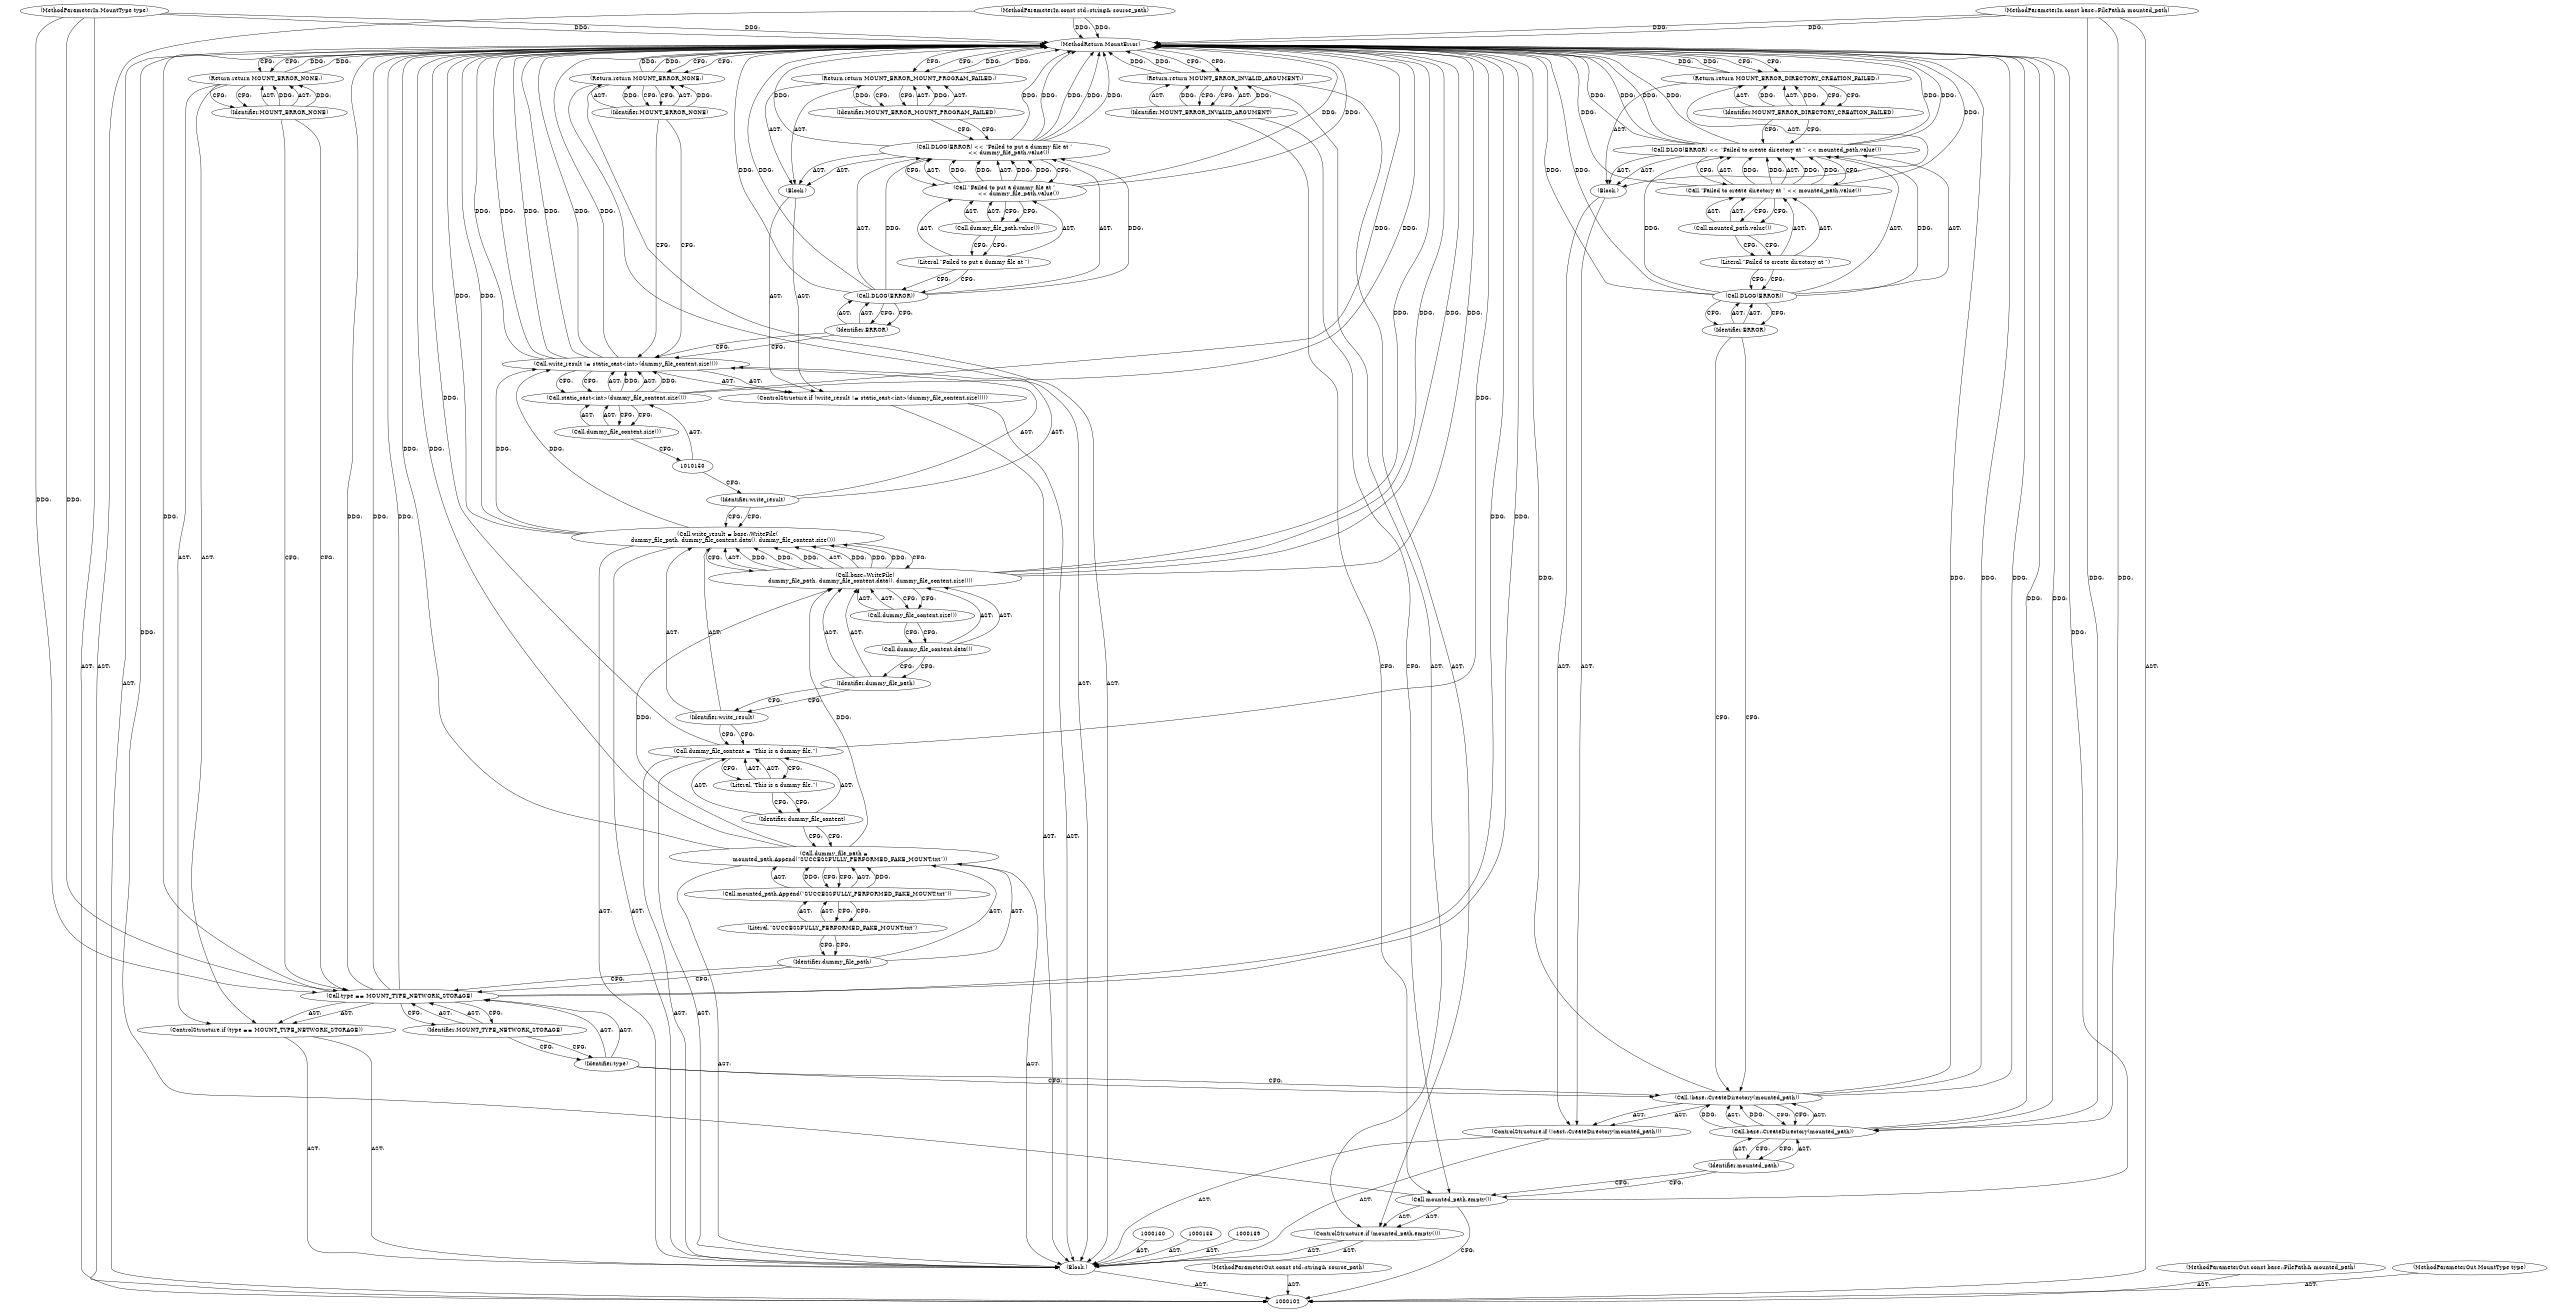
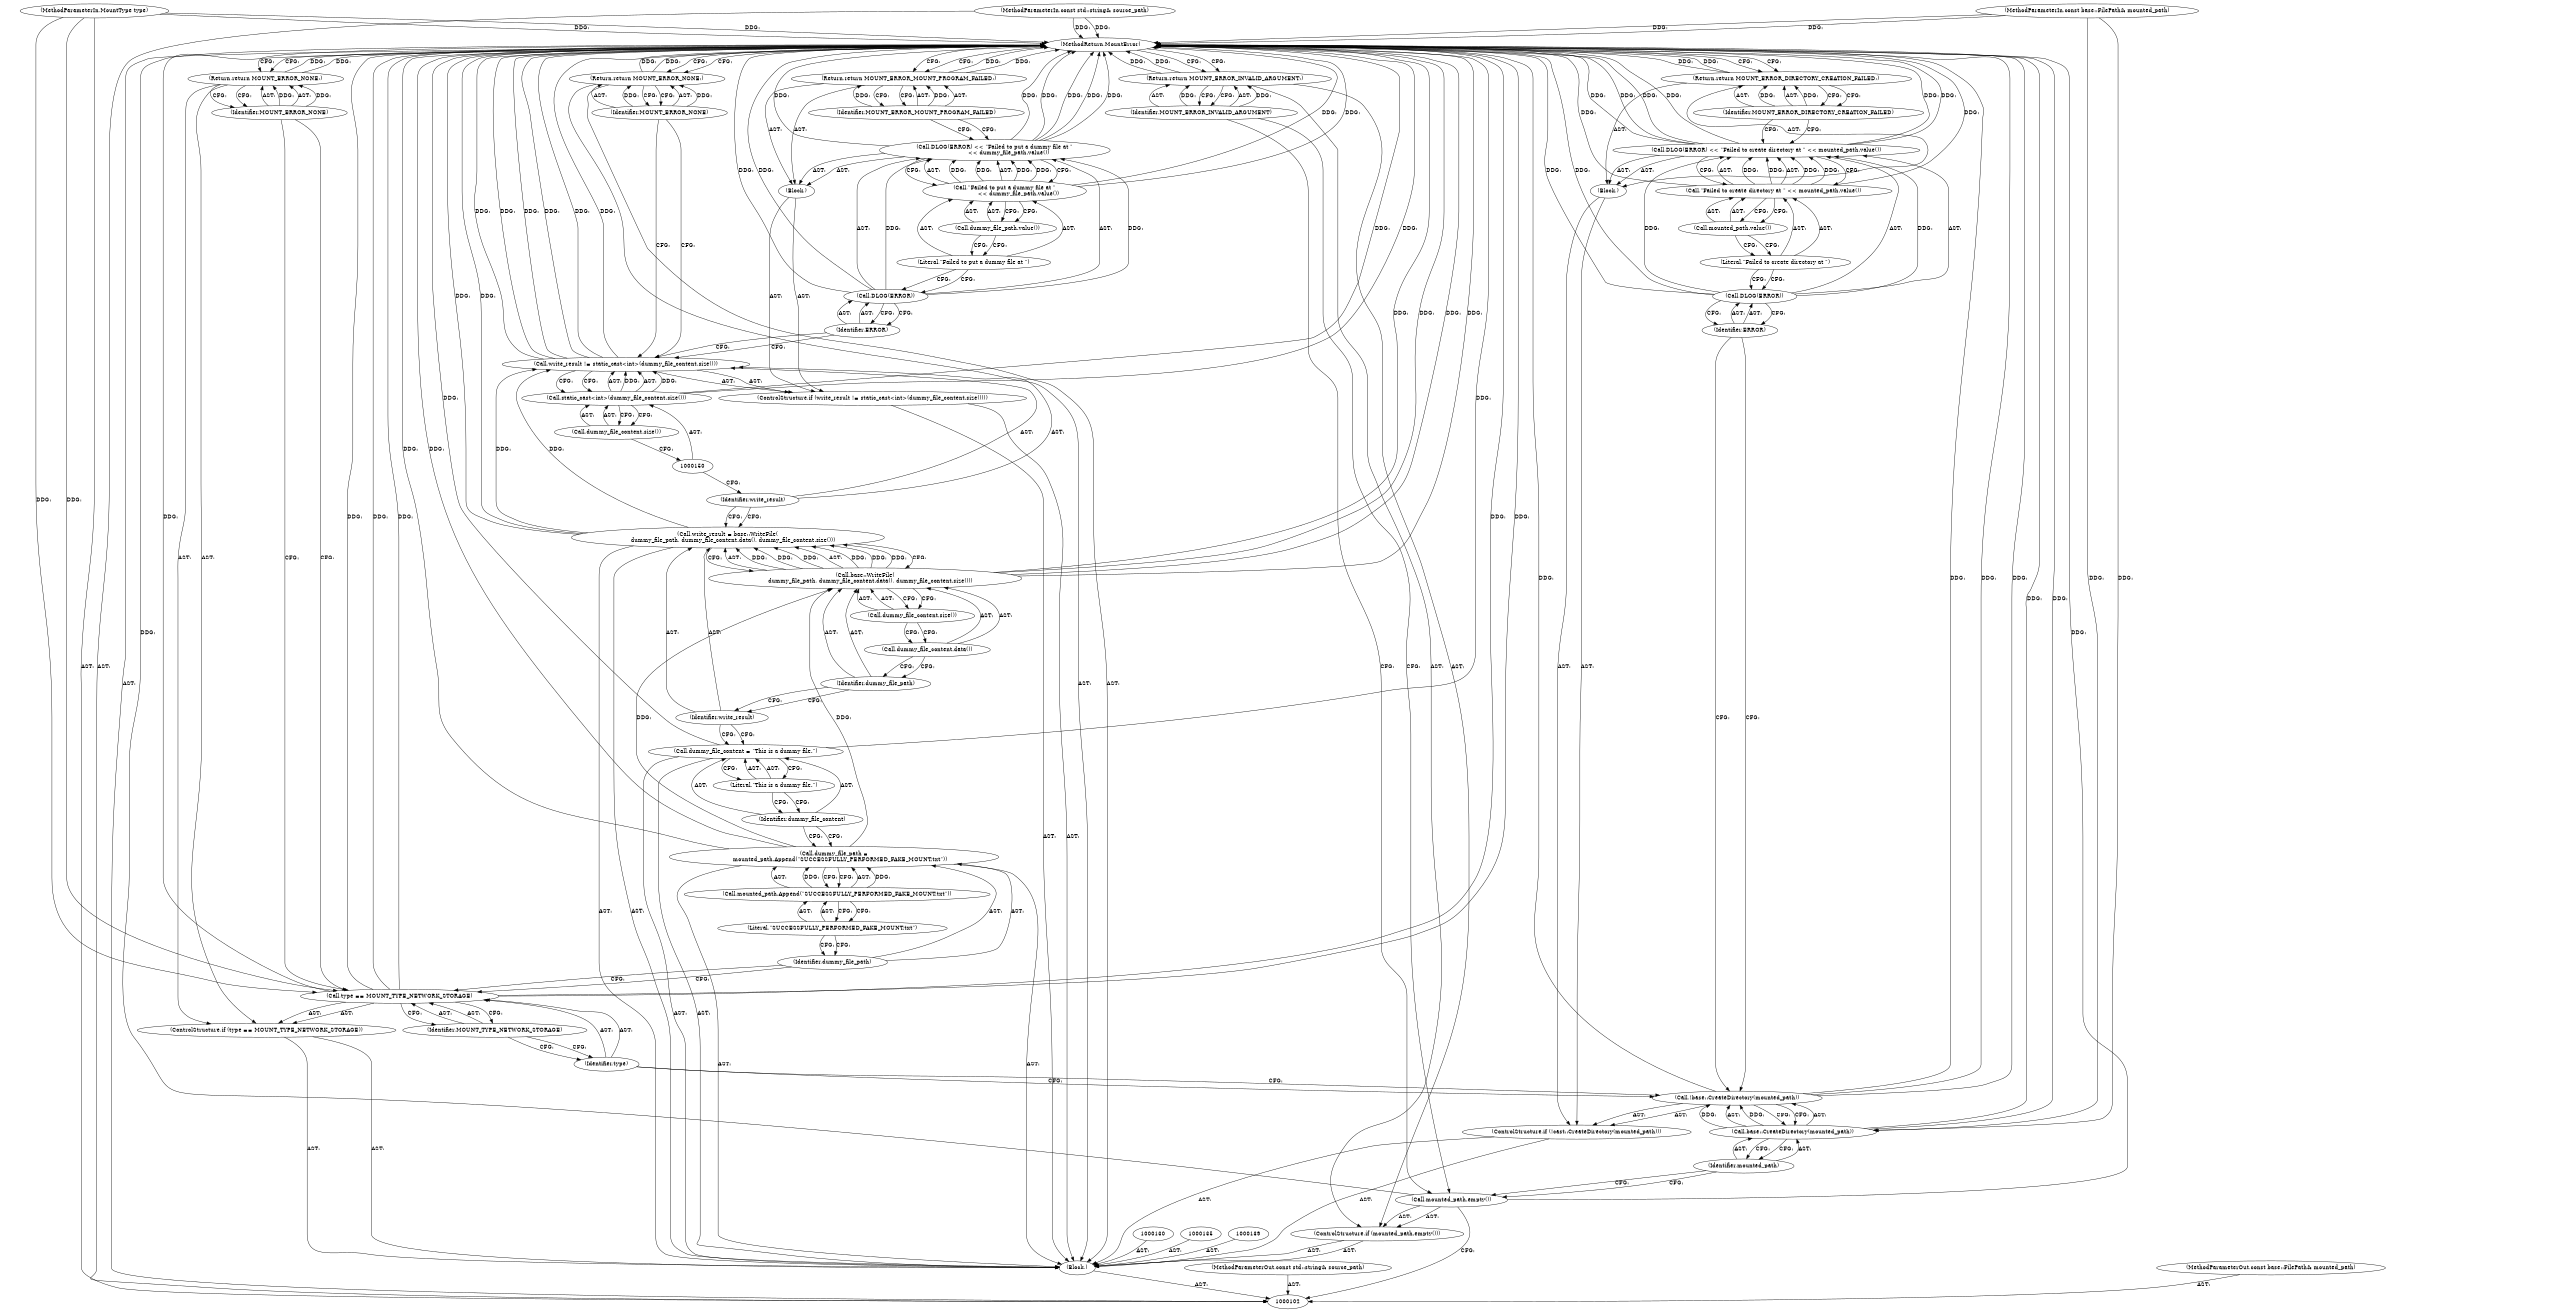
(693, 466) -> (693, 466)
(2146, 1054) -> none
(2470, 1268) -> none
